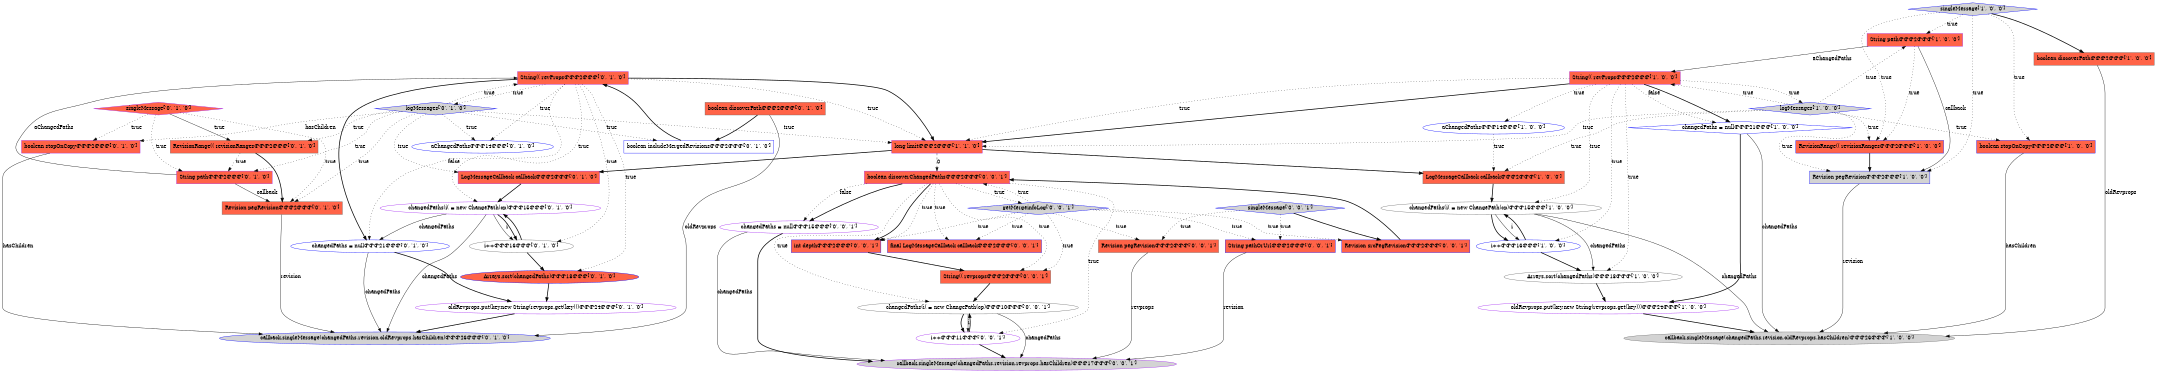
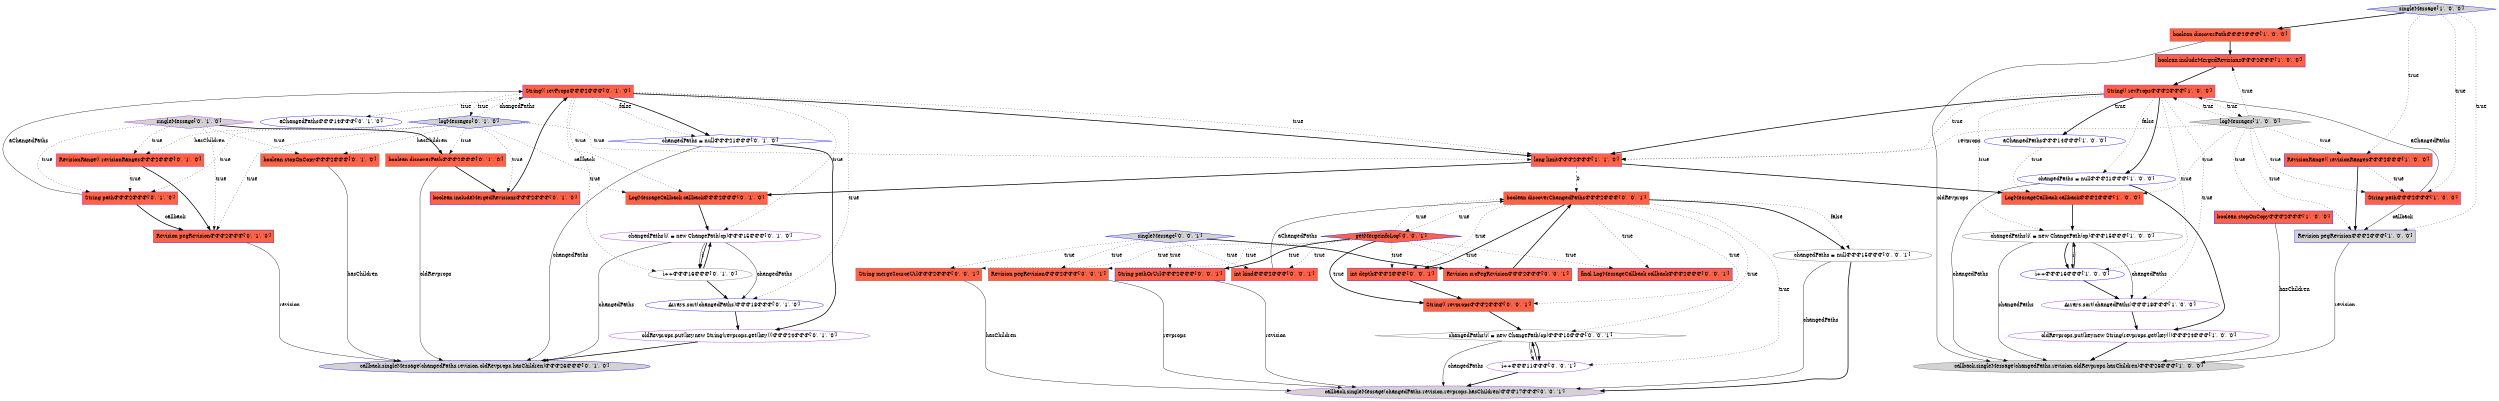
none -> (2230, 61)
(2014, 71) -> none
(489, 93) -> (517, 107)
(1908, 95) -> (2384, 178)
(1551, 100) -> (2098, 112)
(158, 109) -> (189, 122)
(1810, 109) -> (2250, 122)
(198, 126) -> (151, 136)
(457, 126) -> (458, 139)
(359, 128) -> (210, 141)
(1588, 128) -> (1969, 141)
(1740, 128) -> (2096, 179)
none -> (333, 129)
(81, 147) -> (320, 160)
(244, 147) -> (130, 160)
(403, 147) -> (584, 160)
(699, 147) -> (505, 198)
none -> (603, 159)
(529, 177) -> (697, 198)
(937, 177) -> (1576, 198)
(251, 192) -> (157, 219)
(282, 208) -> (214, 236)
(1038, 208) -> (1391, 236)
(1173, 218) -> (1288, 249)
(413, 223) -> (754, 265)
(799, 227) -> (1852, 255)
(1062, 243) -> (1343, 288)
(370, 246) -> (720, 141)
none -> (919, 274)
none -> (1274, 274)
(550, 277) -> (734, 305)
(1593, 277) -> (2130, 305)
(968, 308) -> (1531, 336)
